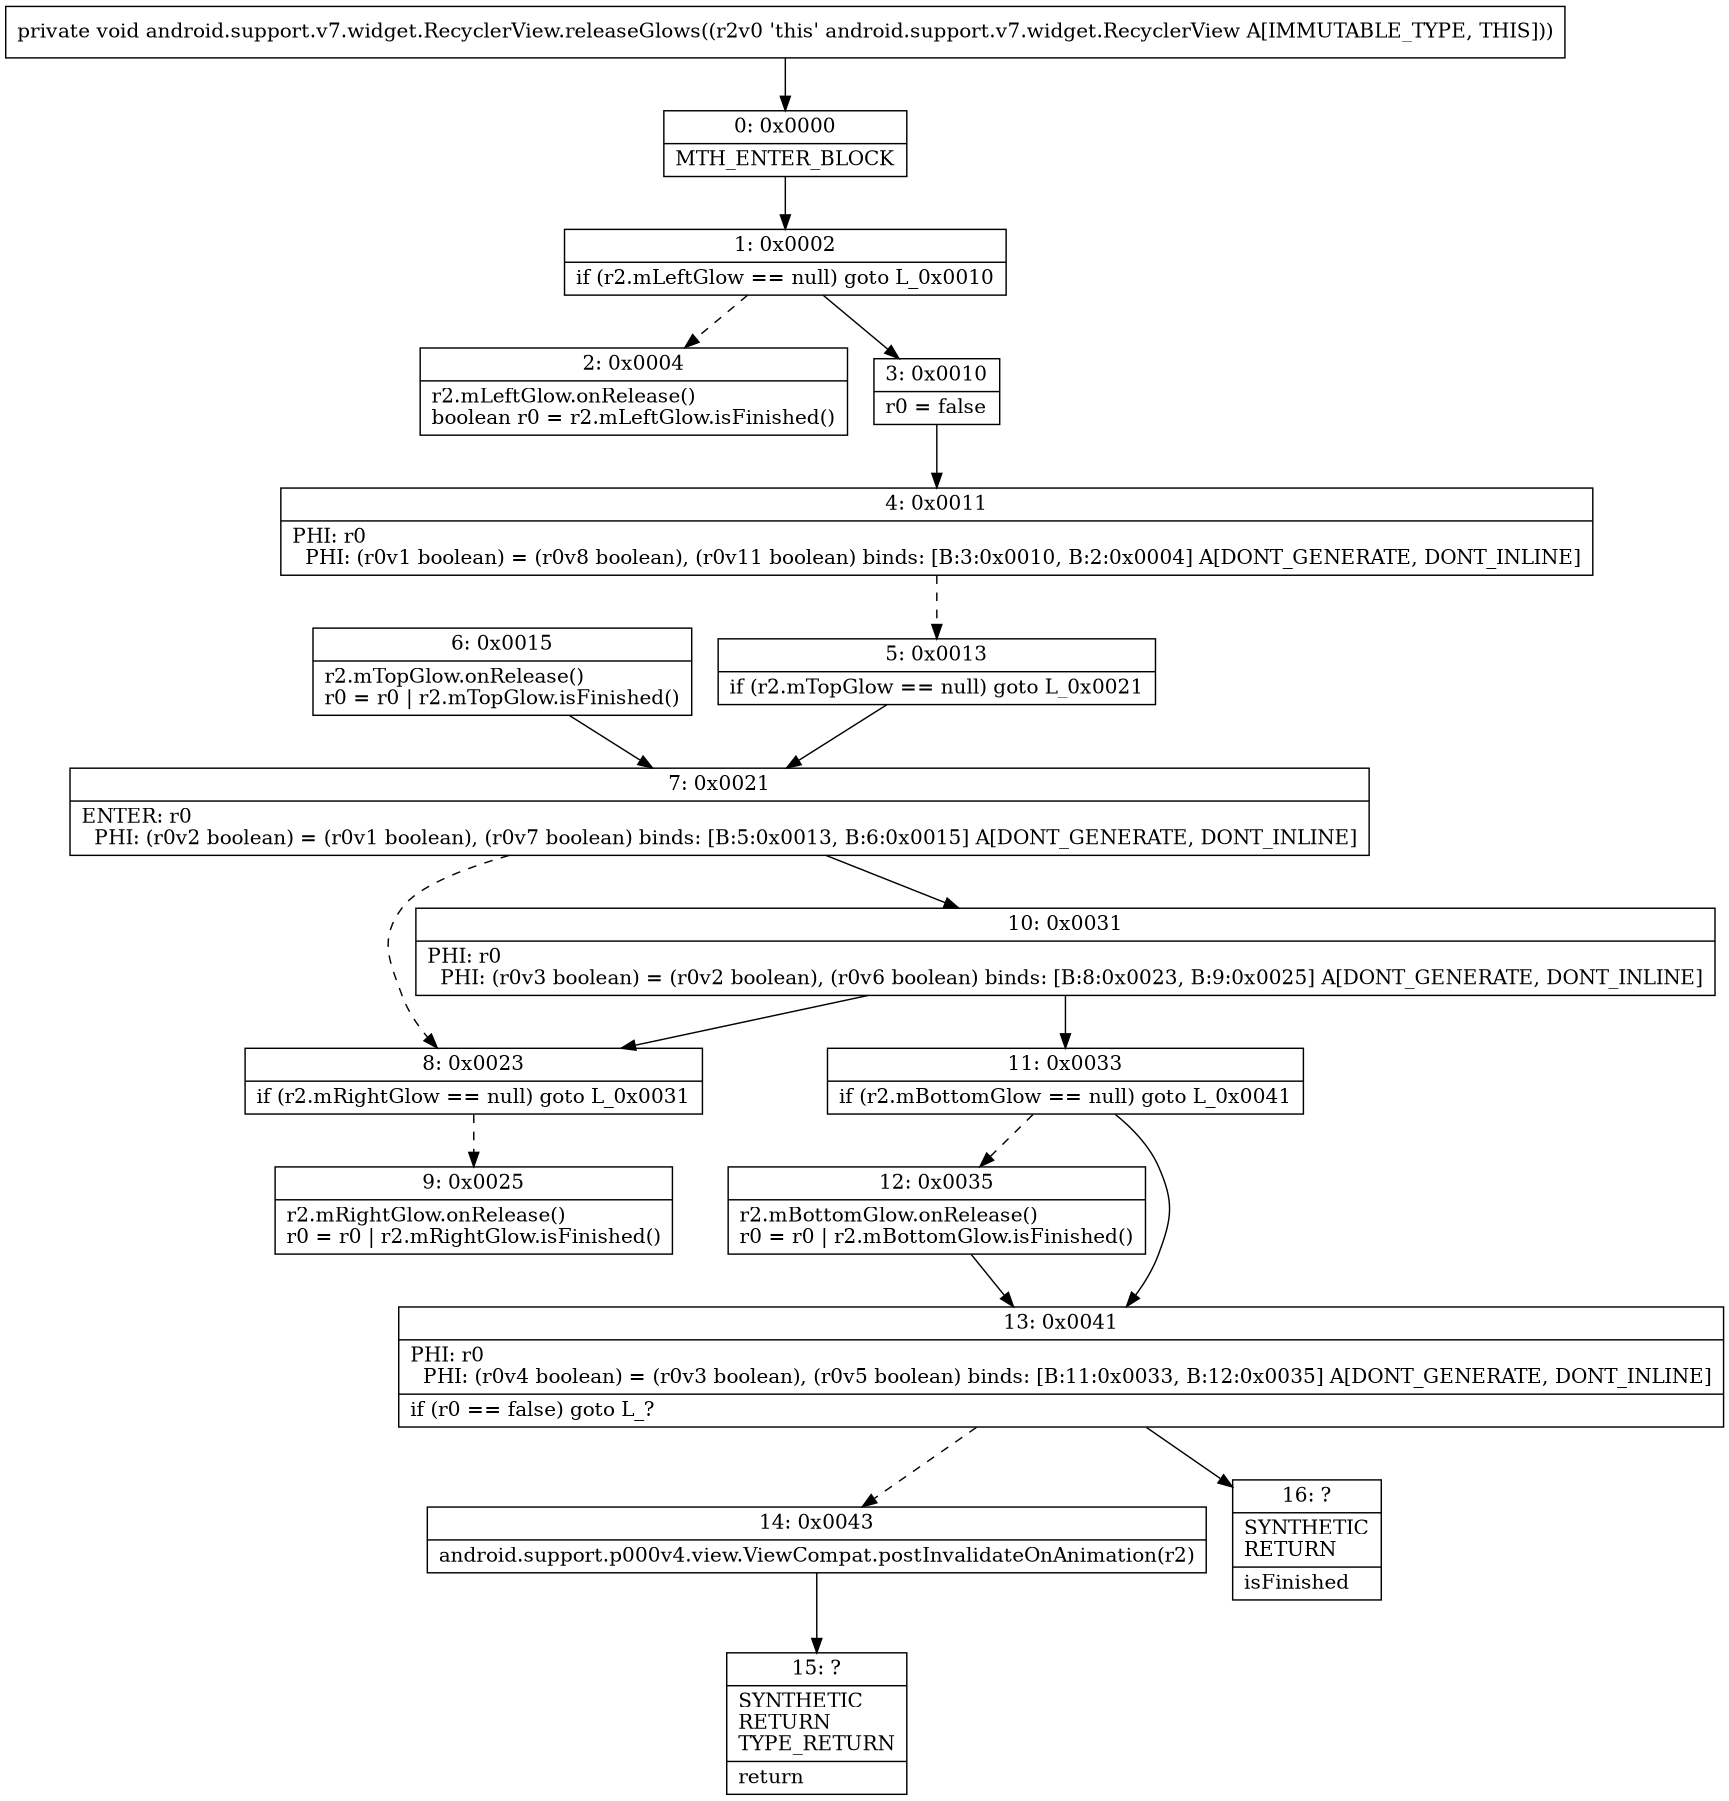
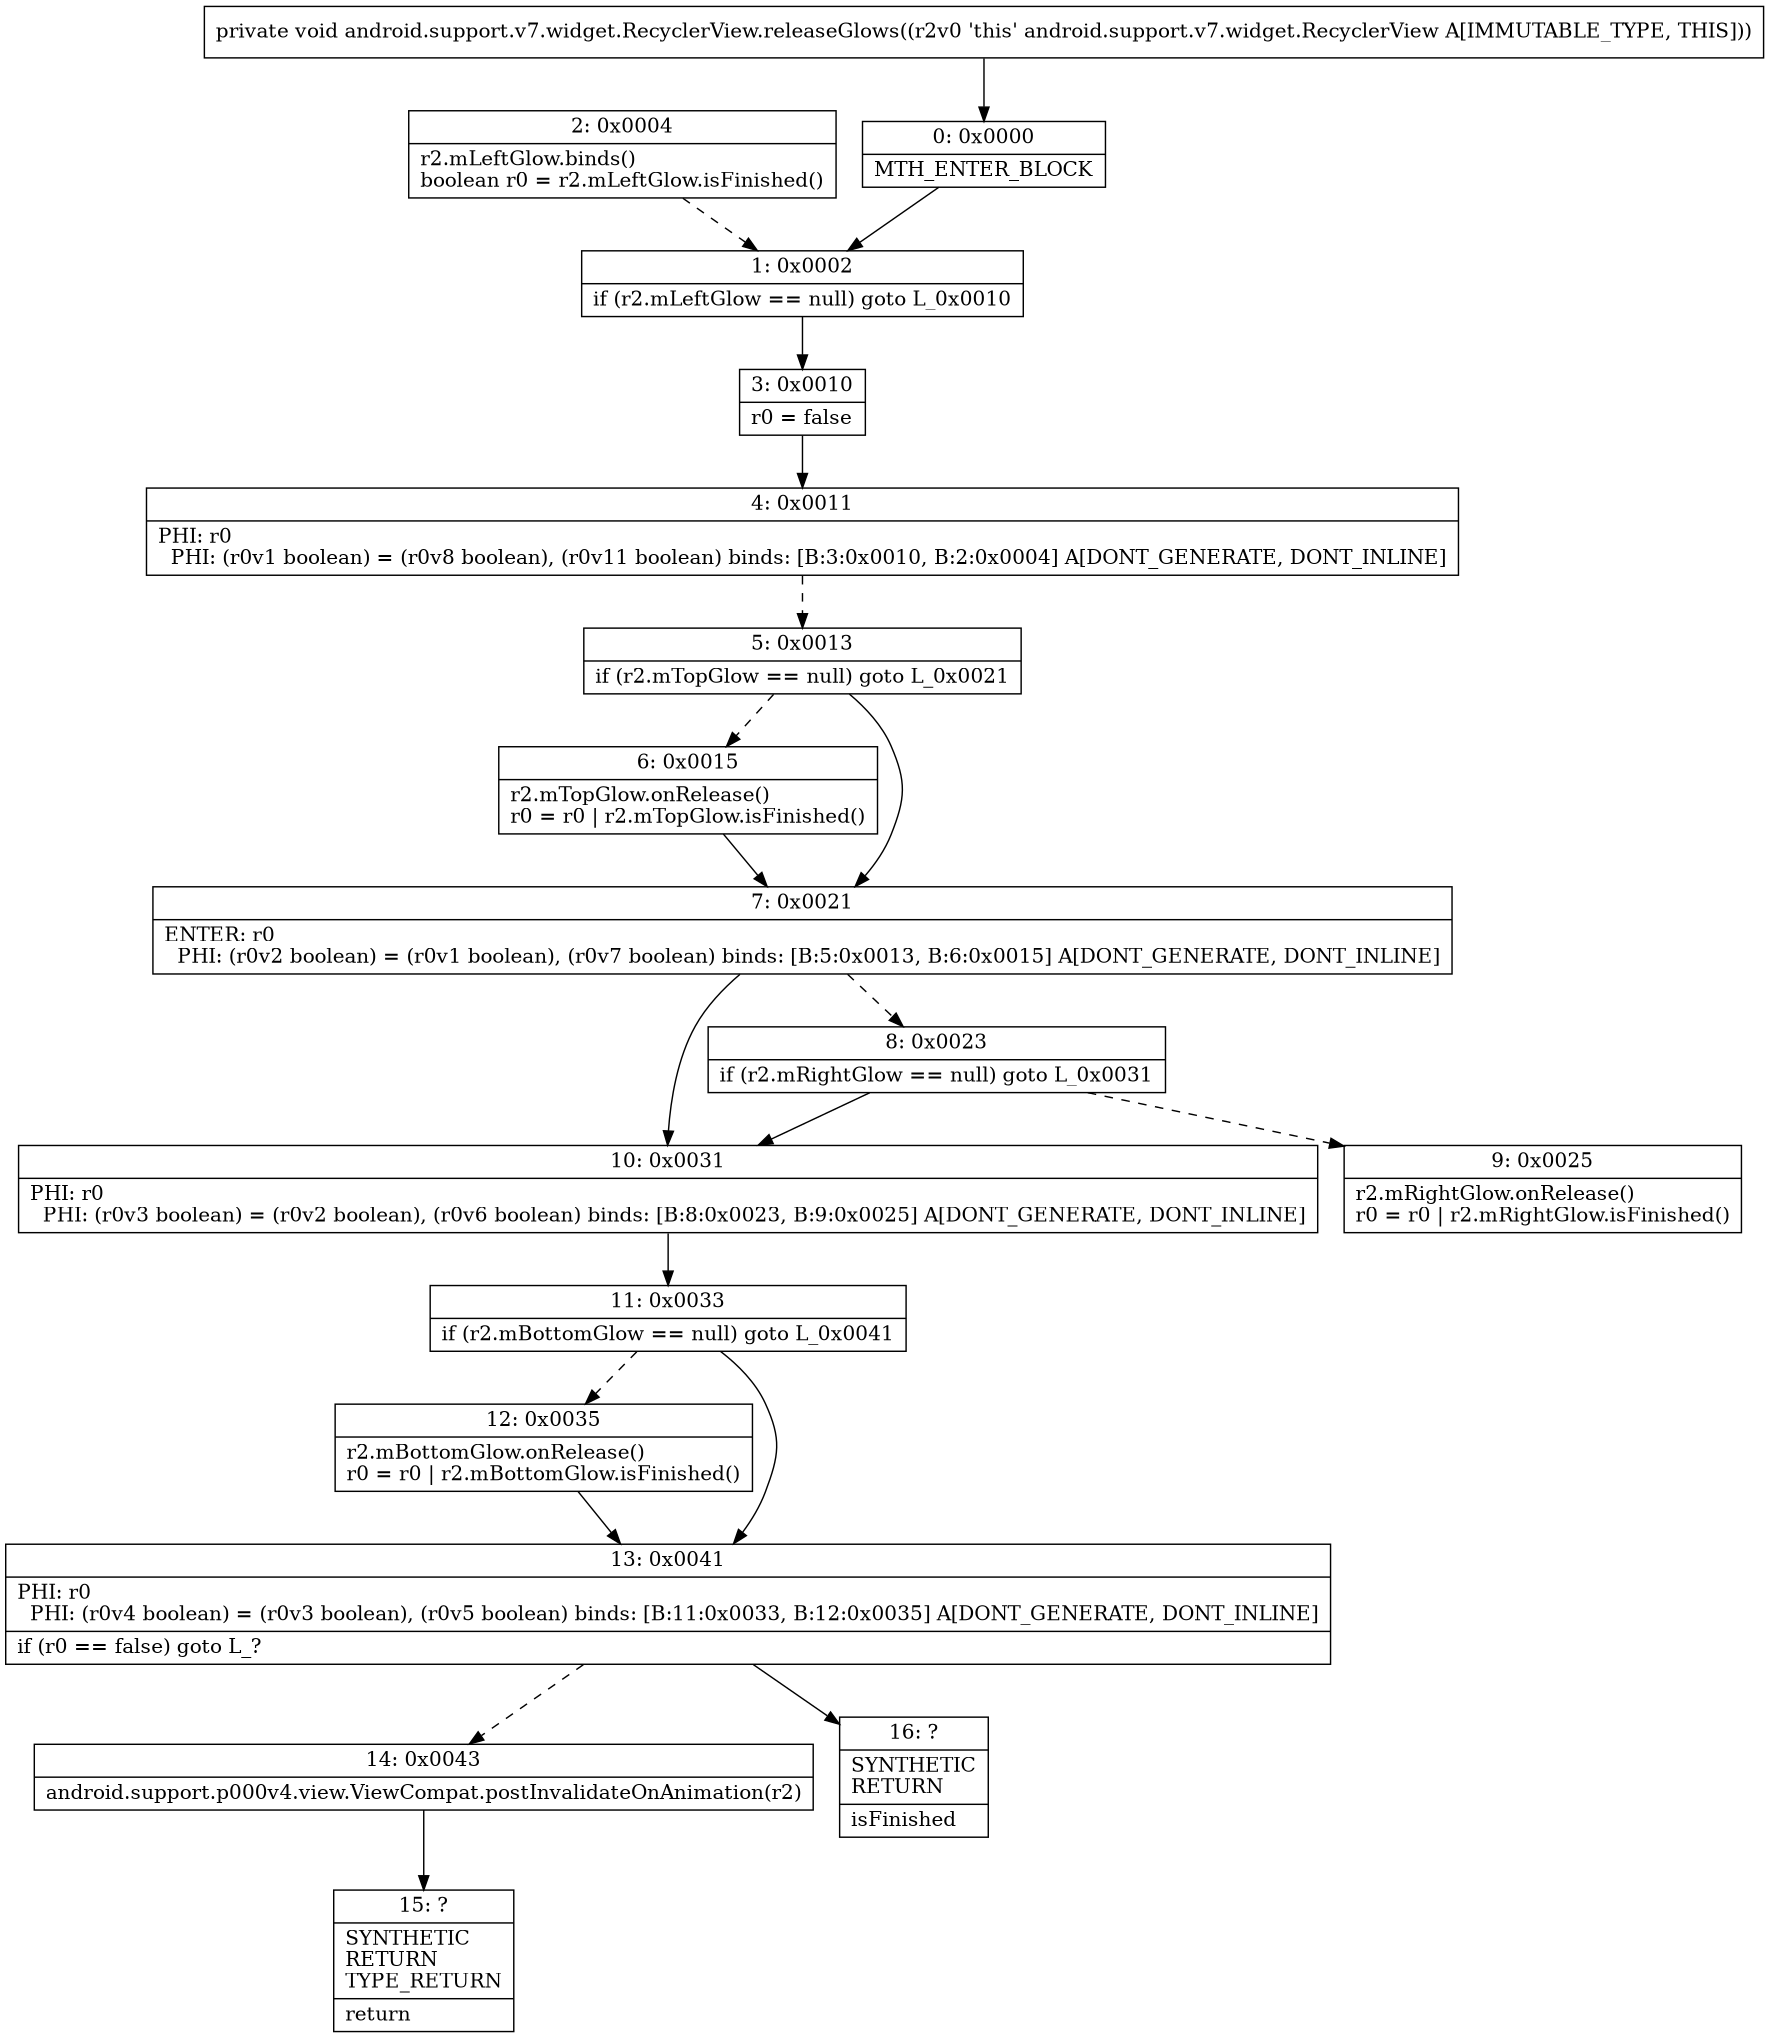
(722, 317) -> (714, 220)
(564, 397) -> (528, 159)
none -> (755, 715)
(752, 1020) -> (820, 1116)
